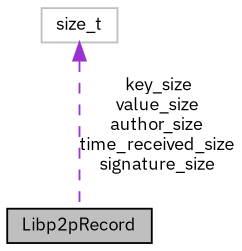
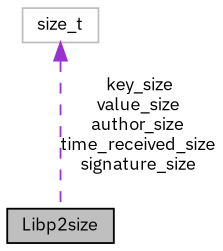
(80, 226) -> (61, 226)
